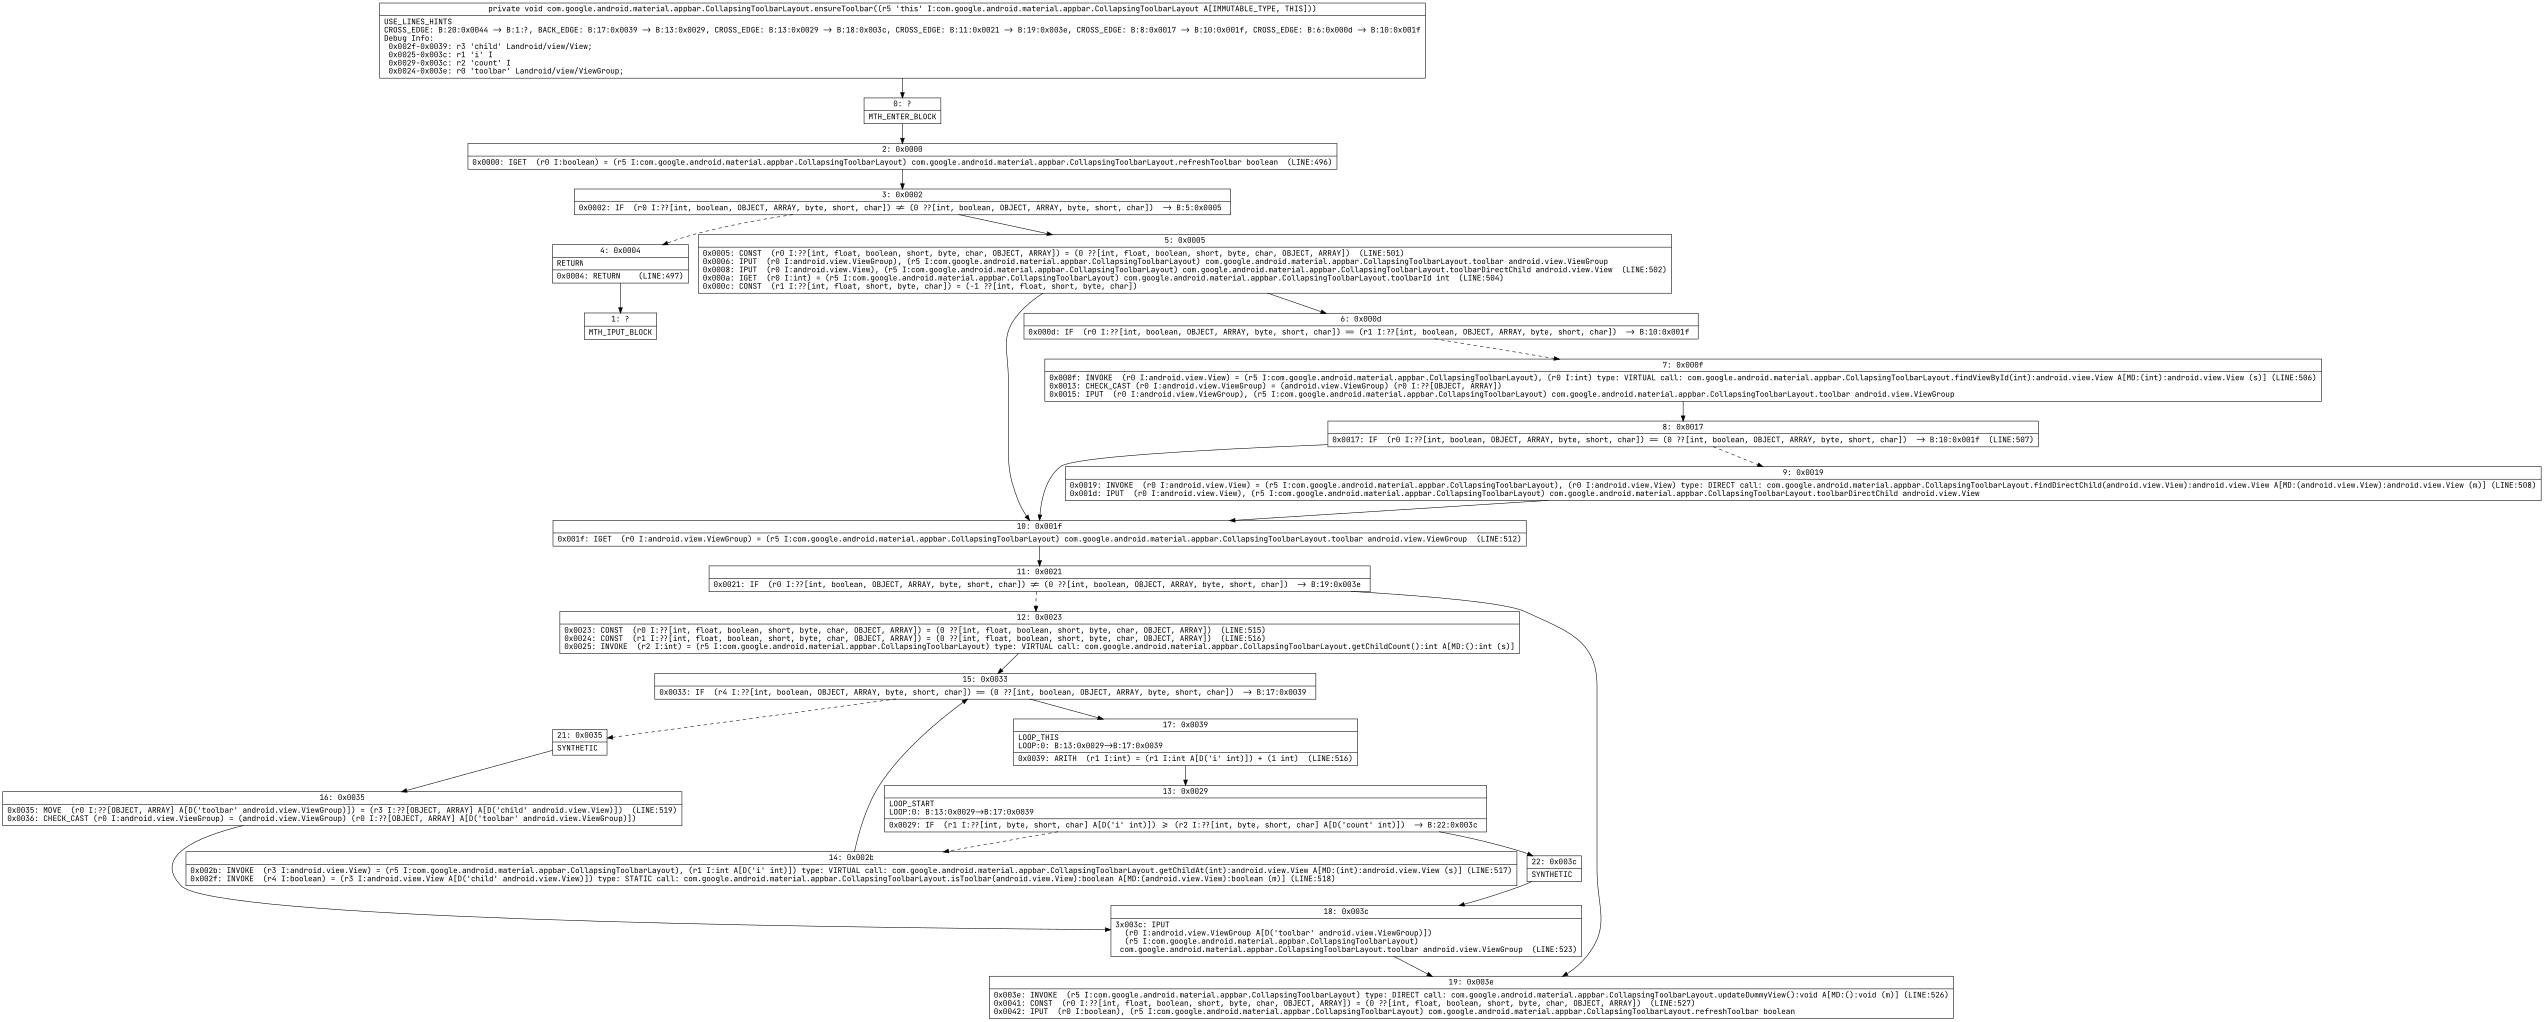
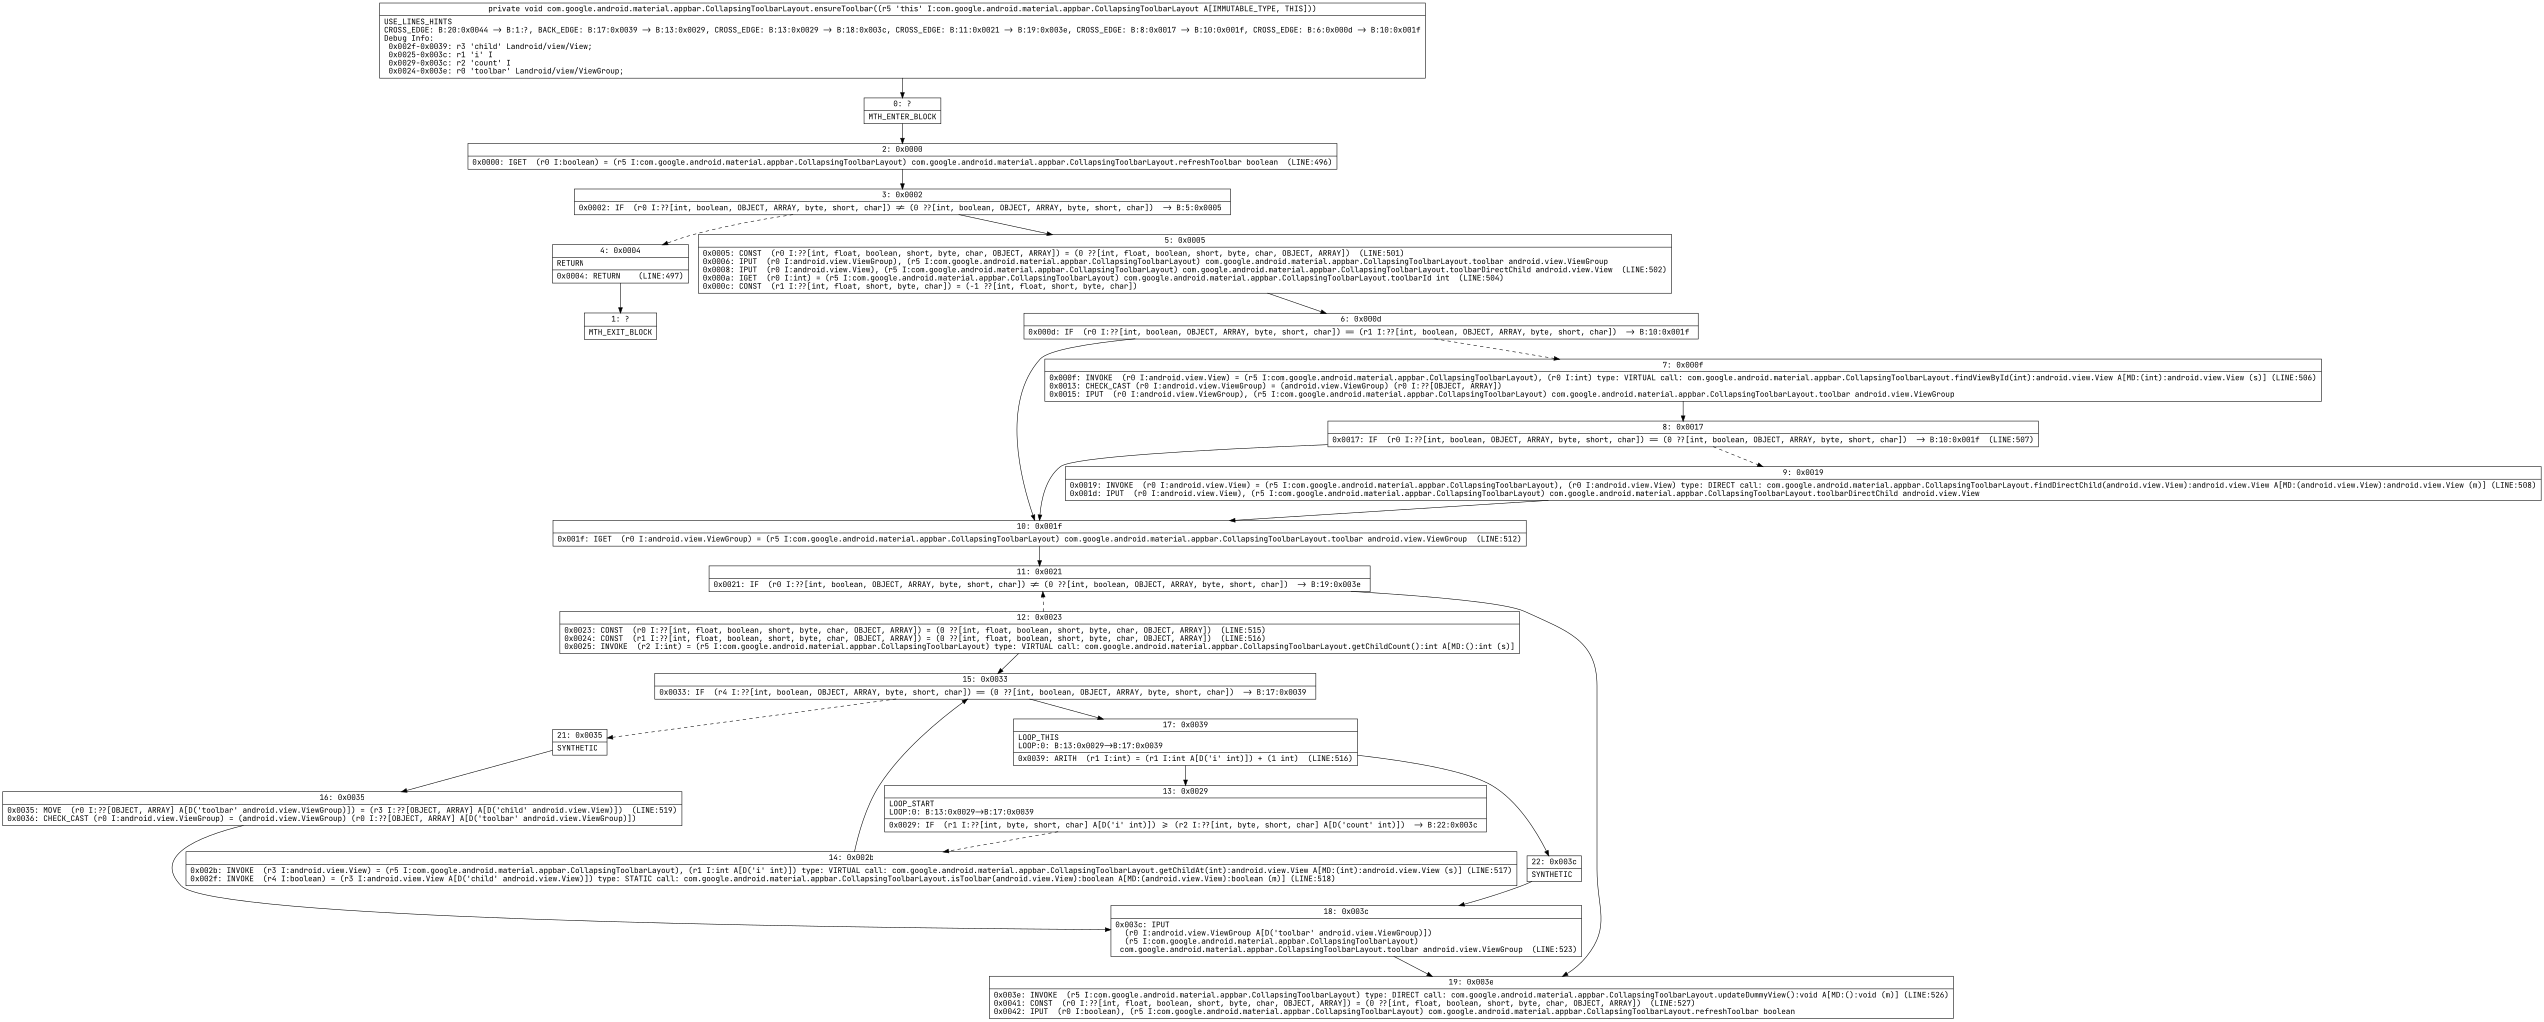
(620, 332) -> (620, 332)
(1008, 399) -> (1024, 387)
(1036, 599) -> (1043, 604)
(1484, 841) -> (1468, 775)
(1147, 925) -> (1147, 925)
